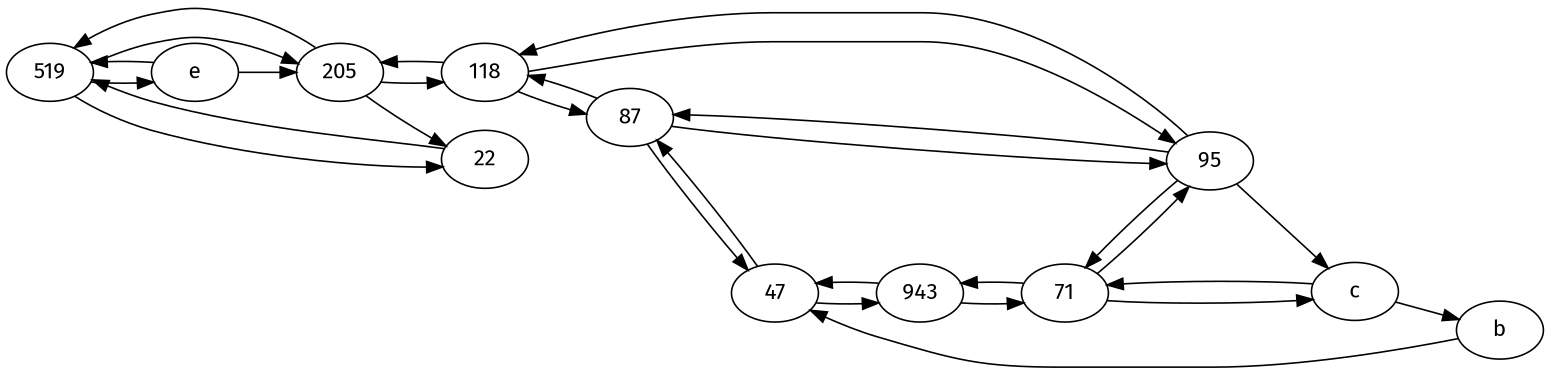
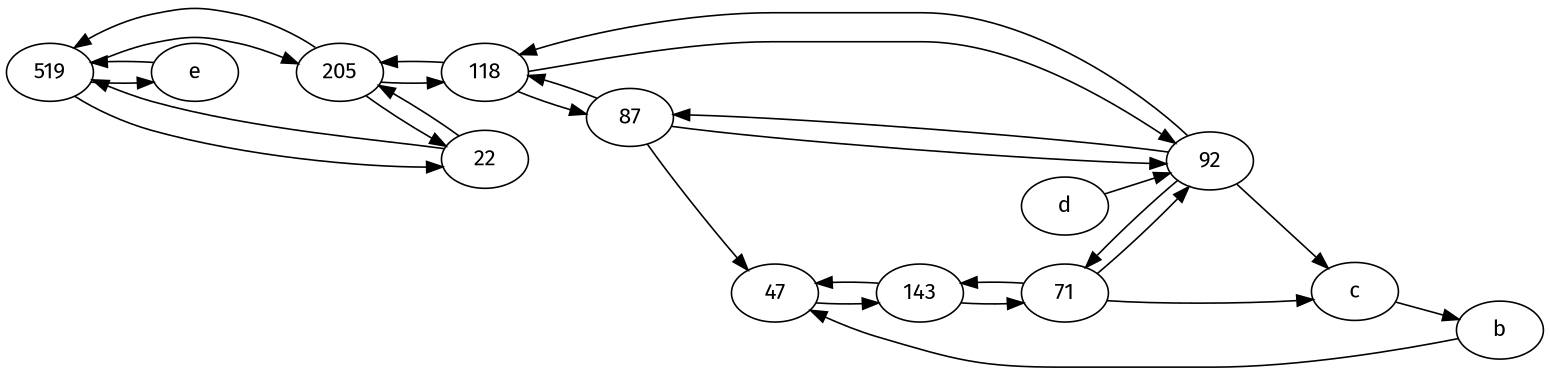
(260, 72) -> (426, 114)
(1210, 161) -> (1210, 161)
none -> (1065, 206)
(714, 209) -> none
(1218, 281) -> none
(920, 293) -> (920, 293)
